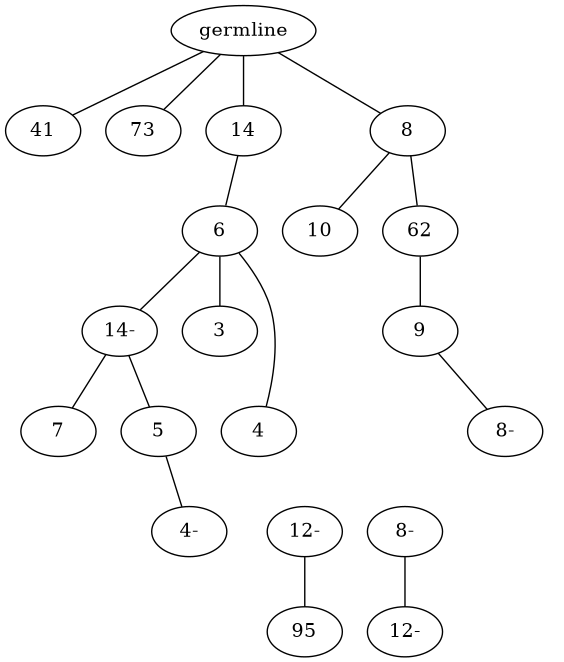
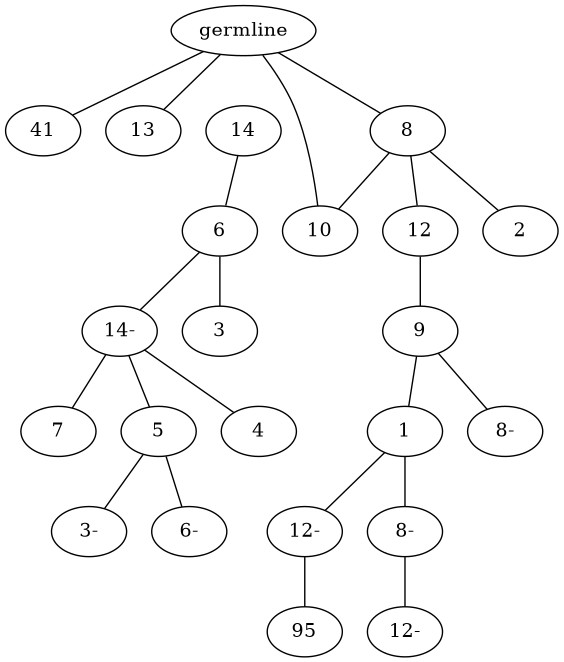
(244, 81) -> (301, 126)
(143, 131) -> (143, 131)
(420, 231) -> (420, 231)
none -> (520, 231)
(274, 326) -> (189, 381)
none -> (405, 431)
none -> (89, 532)
(189, 532) -> (189, 532)
